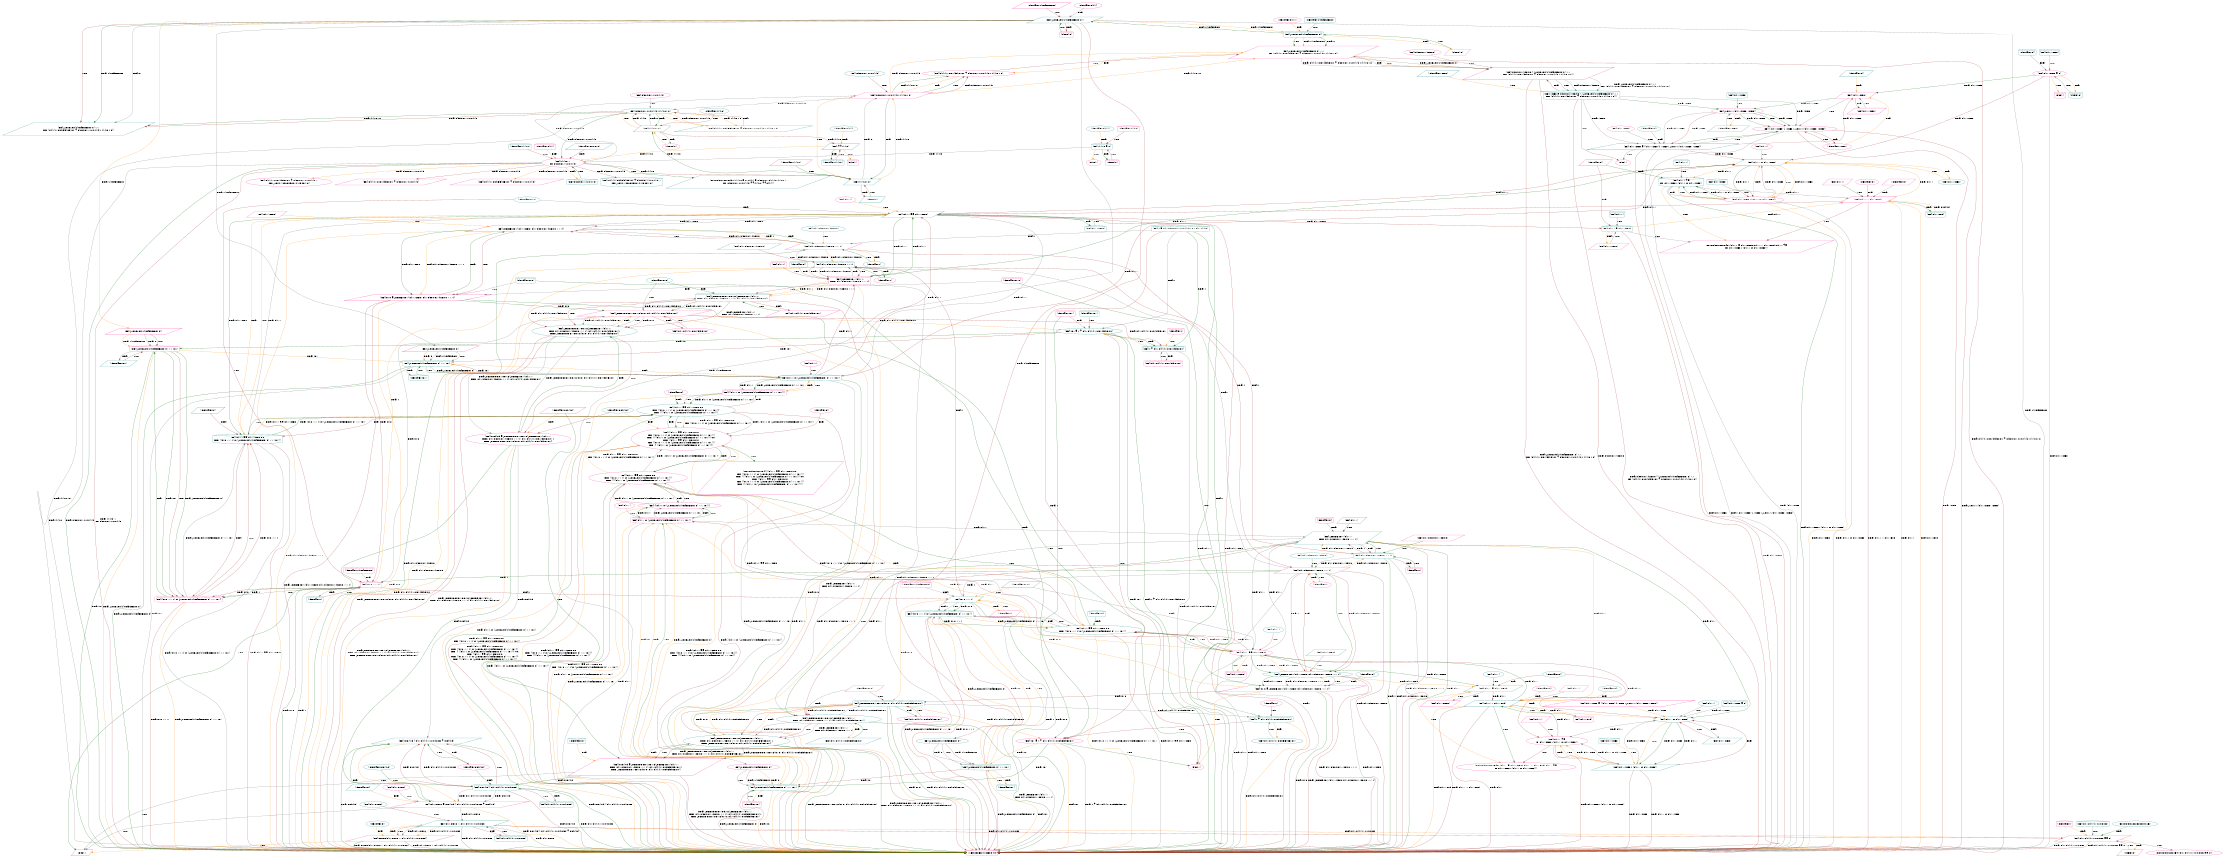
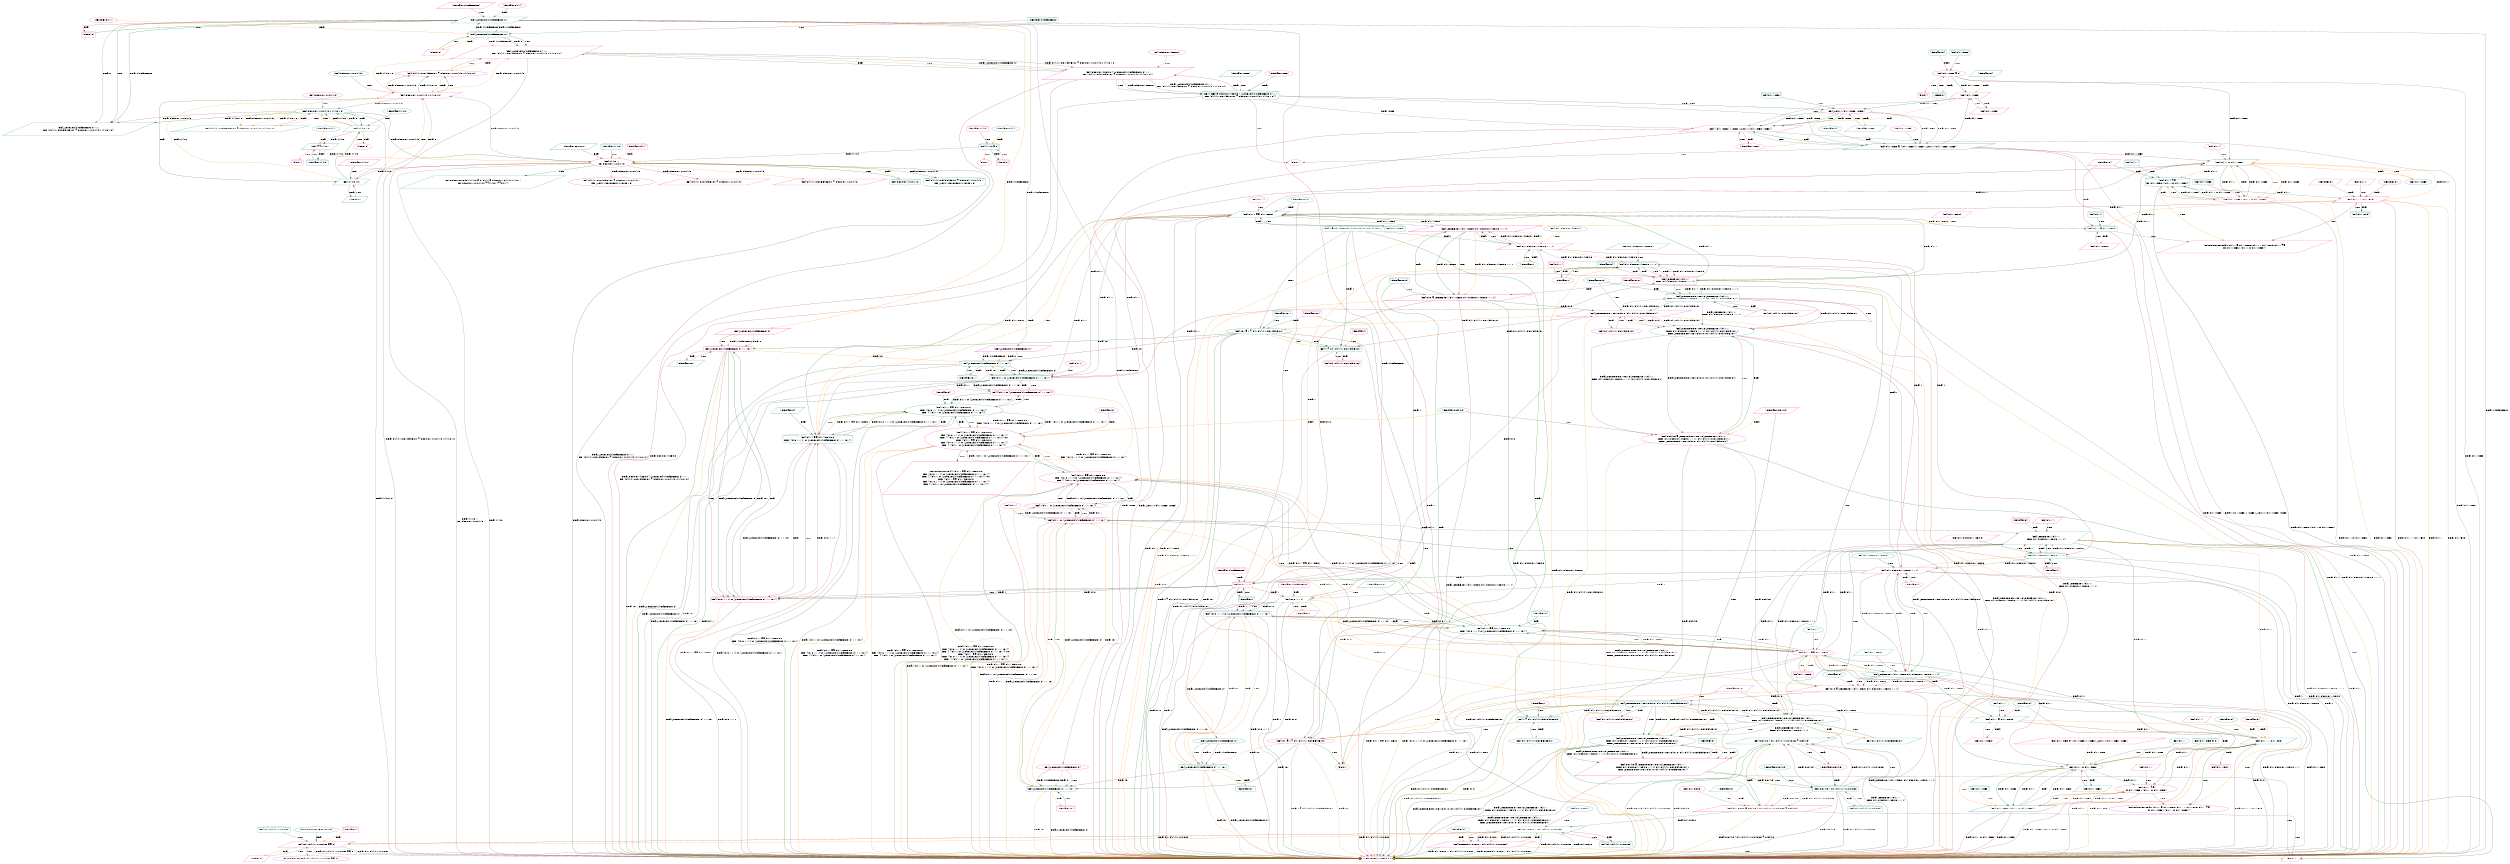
none -> (1279, 74)
(1795, 129) -> (1740, 129)
(1942, 207) -> (2358, 207)
(1171, 280) -> (1291, 280)
none -> (1686, 550)
(1401, 683) -> (1833, 712)
(1542, 713) -> none
